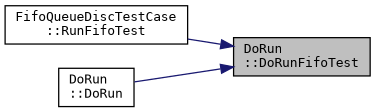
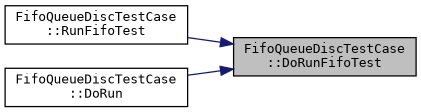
(302, 57) -> (325, 57)
(96, 87) -> (96, 87)
